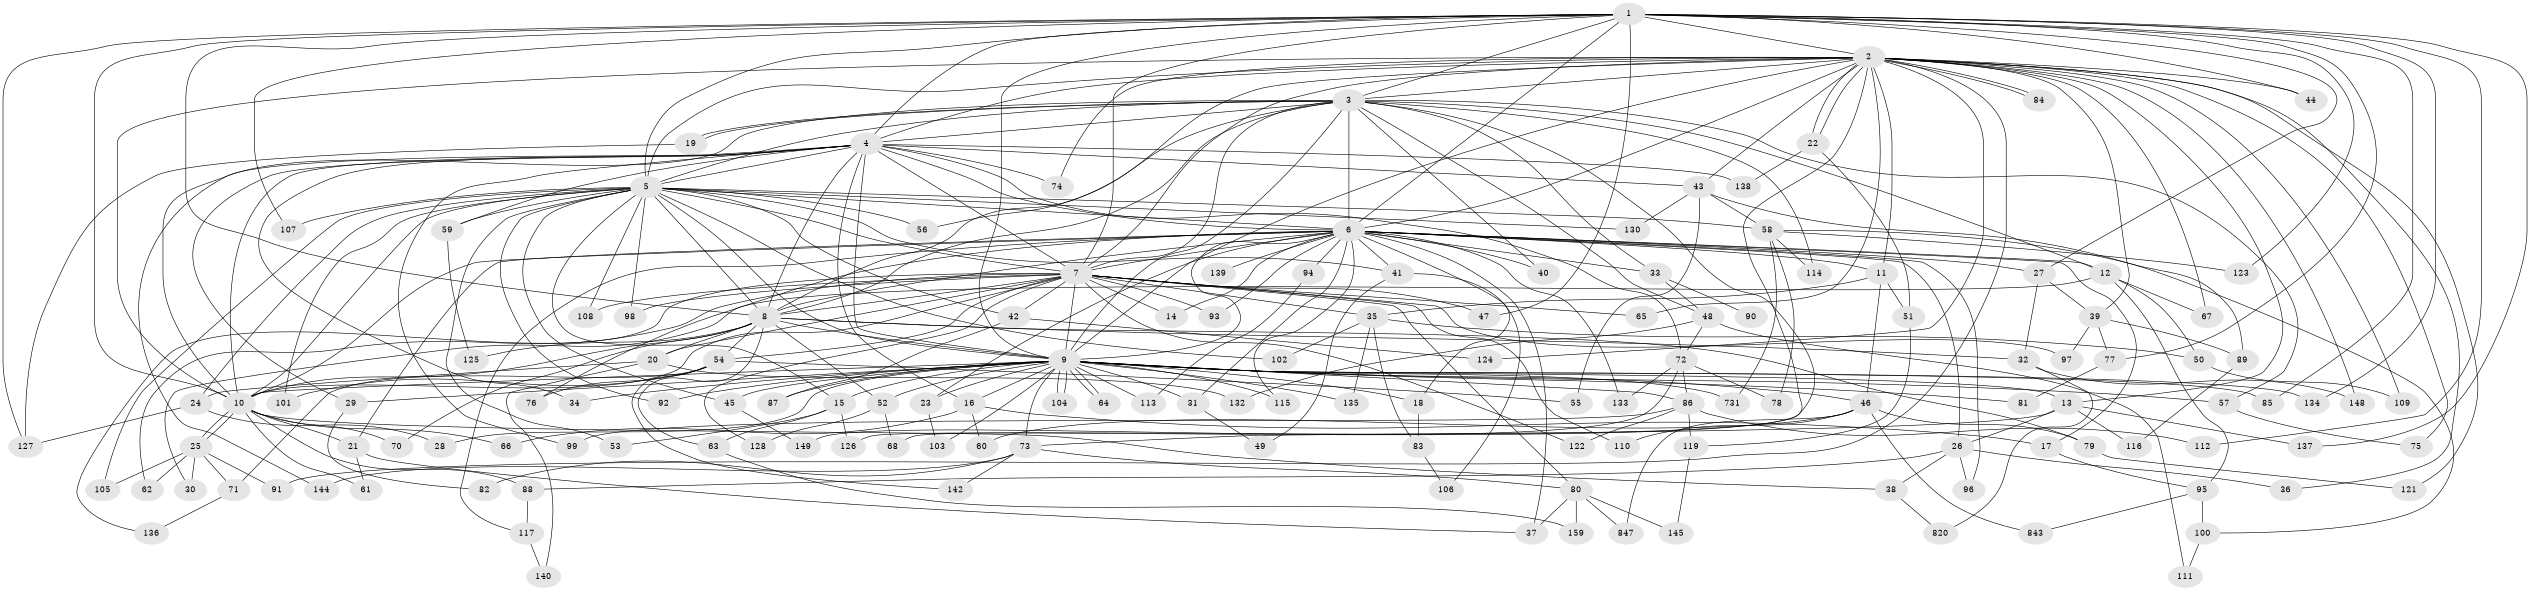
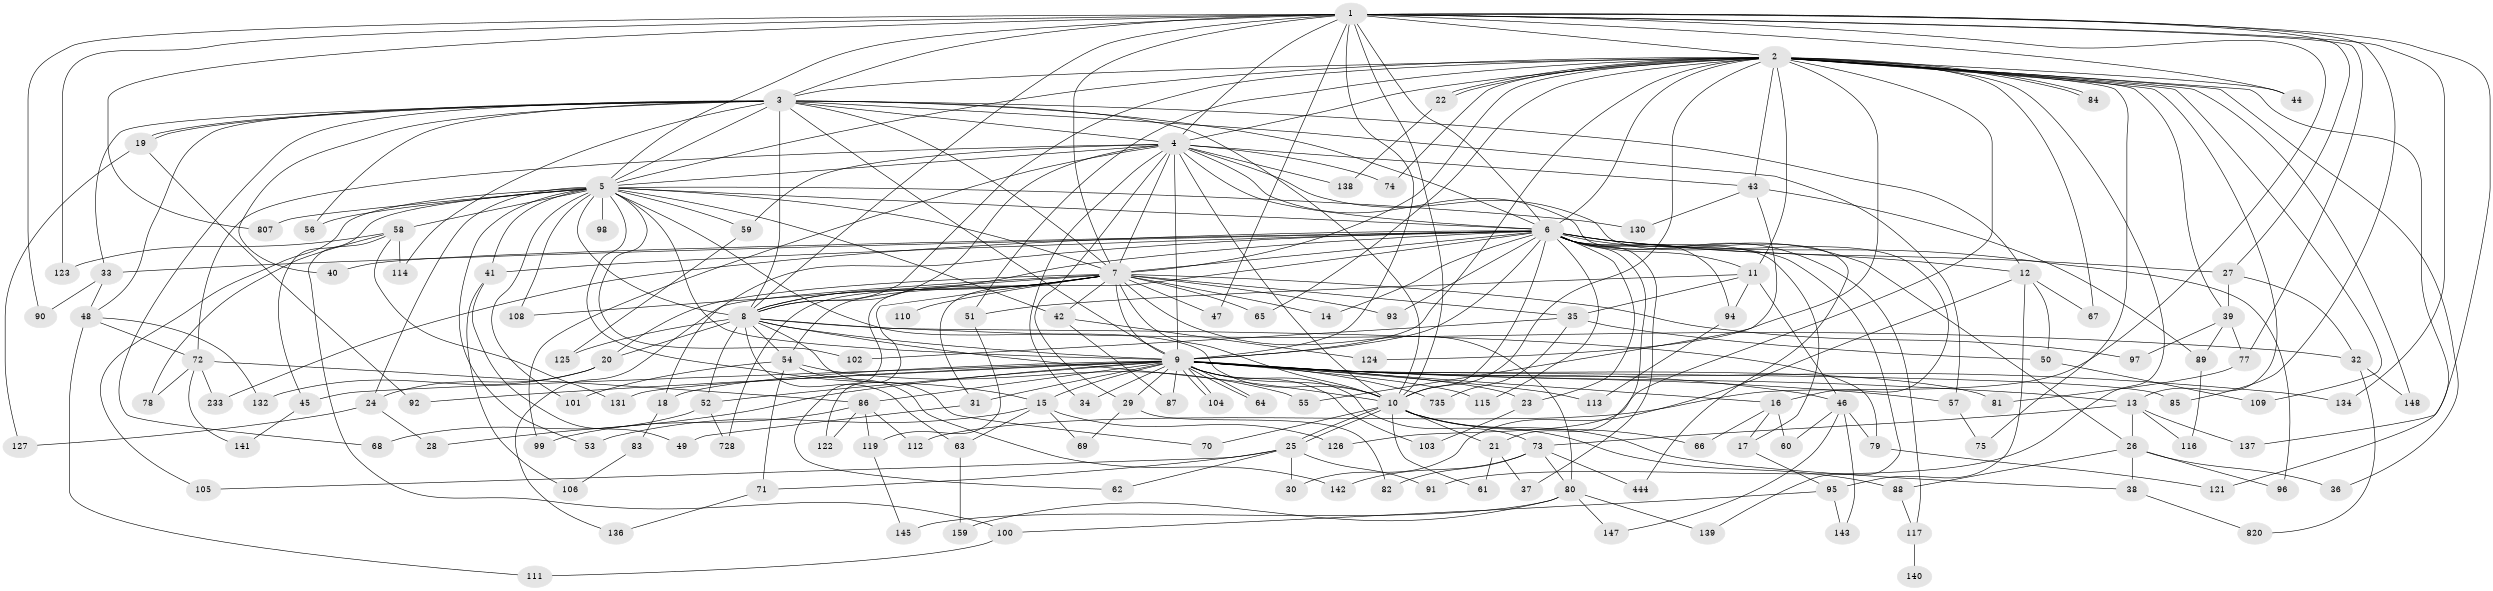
(230, 38) -> (562, 21)
(1733, 209) -> none
(1881, 222) -> (1328, 89)
(289, 230) -> (266, 230)
(504, 291) -> (275, 277)
(767, 291) -> none
none -> (1742, 295)
(1386, 385) -> none
(507, 404) -> none
(532, 404) -> none
(1351, 404) -> (1438, 404)
(1621, 404) -> (216, 404)
(1733, 404) -> (619, 404)
(1745, 425) -> none
(758, 447) -> (727, 447)
(803, 447) -> (243, 447)
none -> (1083, 447)
(322, 490) -> (1641, 490)
(1554, 512) -> (1639, 512)
(1626, 533) -> (1611, 533)
(2036, 533) -> (1842, 533)
